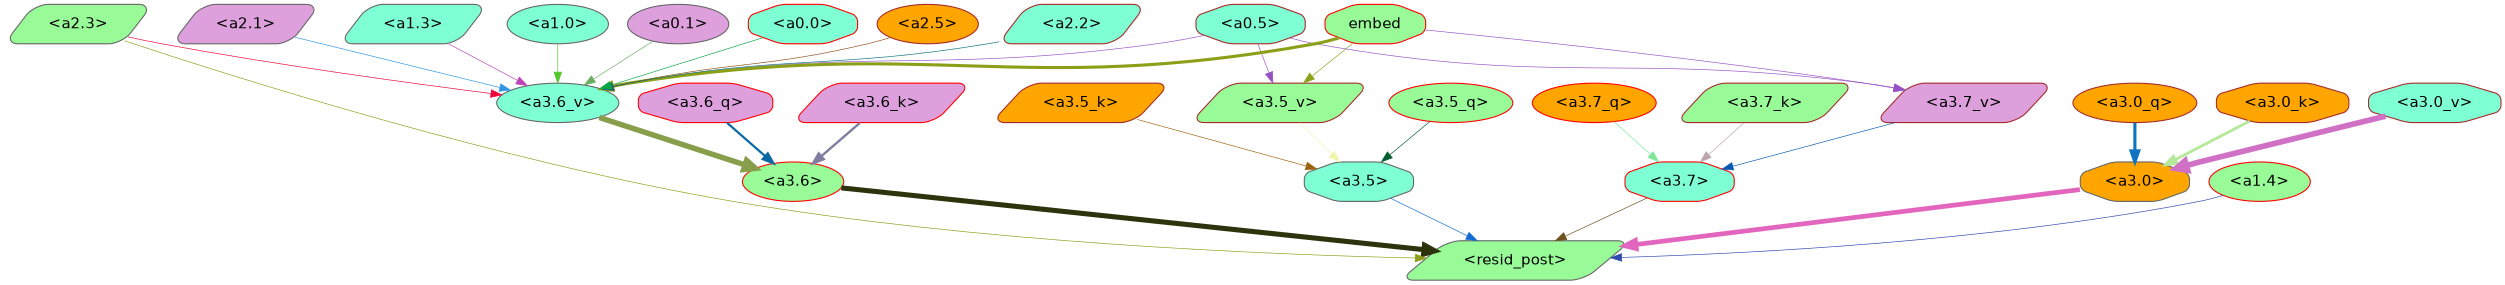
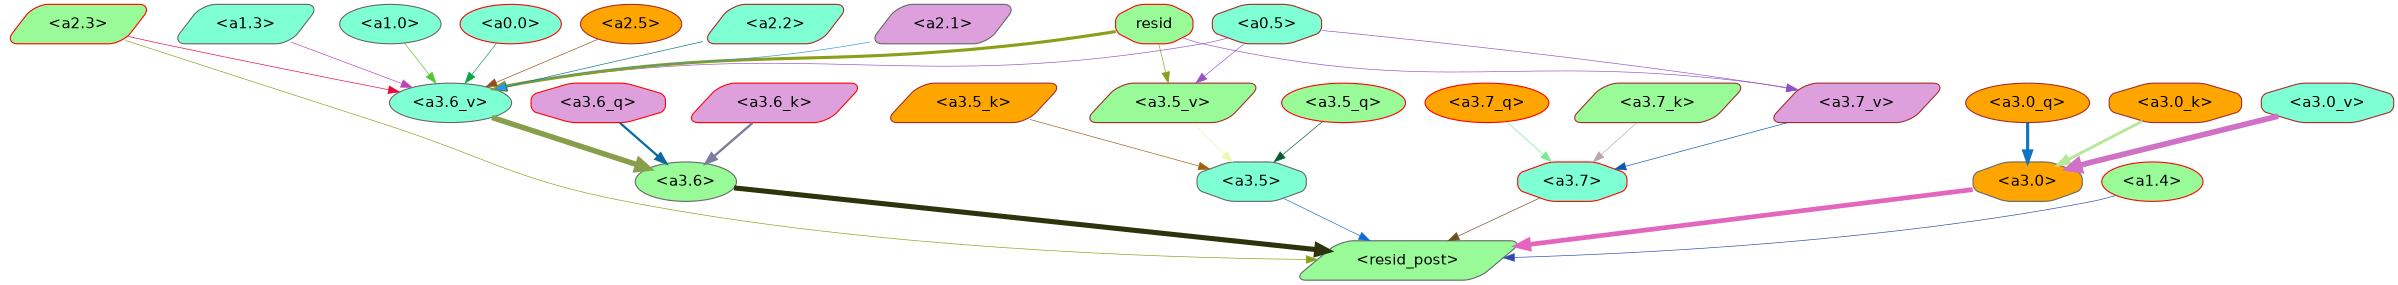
(78, 24) -> (78, 24)
(678, 24) -> none
(803, 24) -> (511, 24)
(1375, 24) -> (1154, 24)
(793, 182) -> (686, 182)
